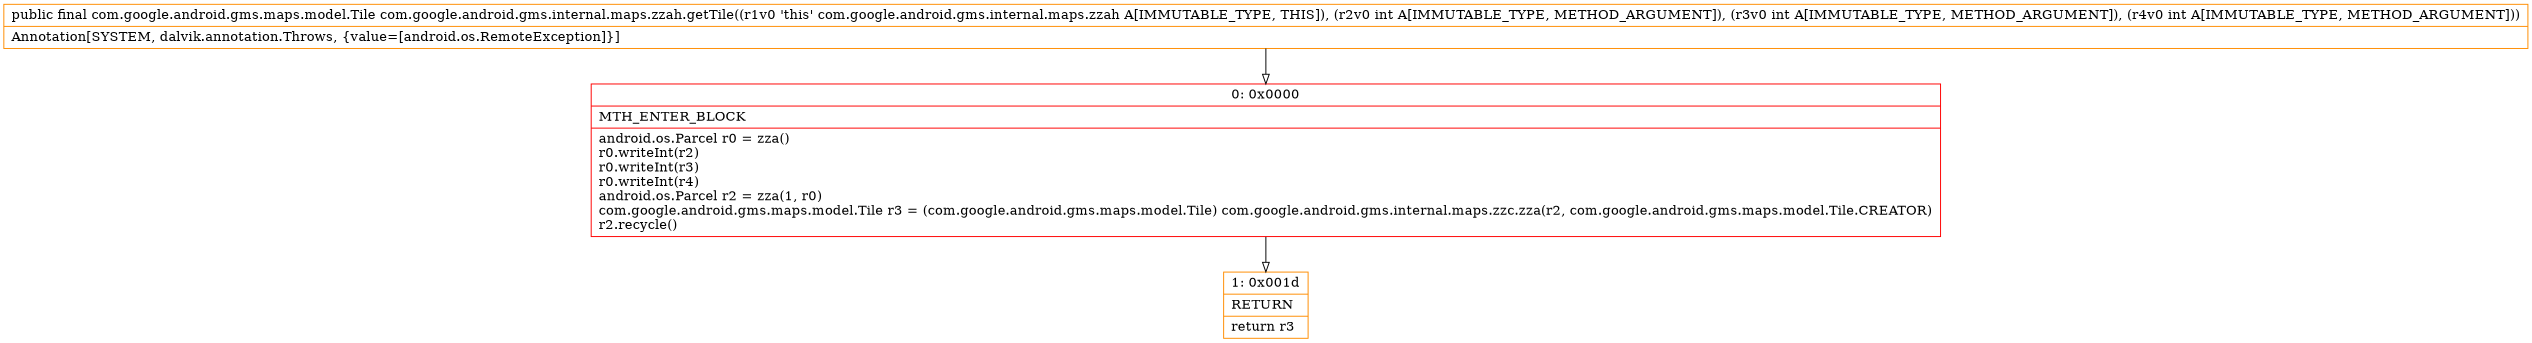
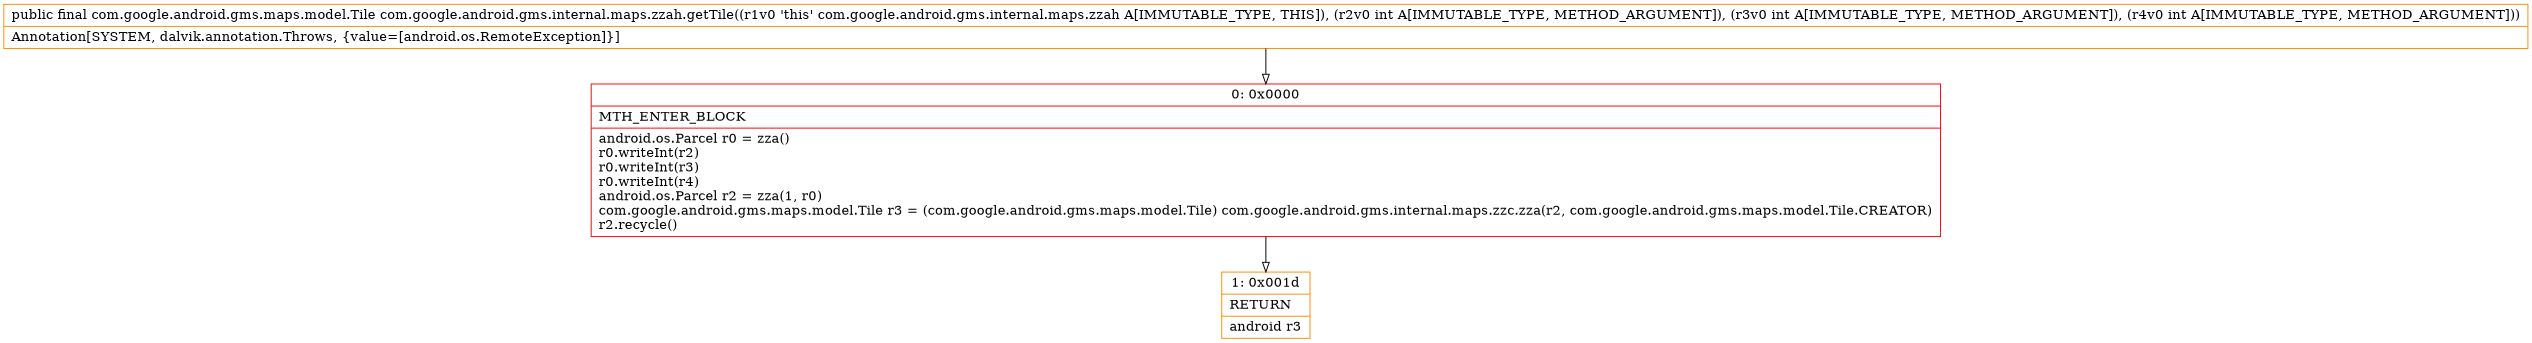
(1263, 327) -> (1266, 327)
